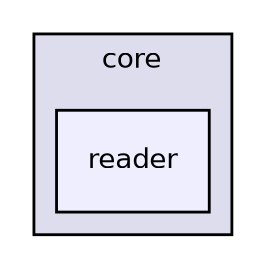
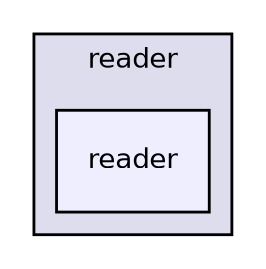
(133, 61) -> (133, 61)
